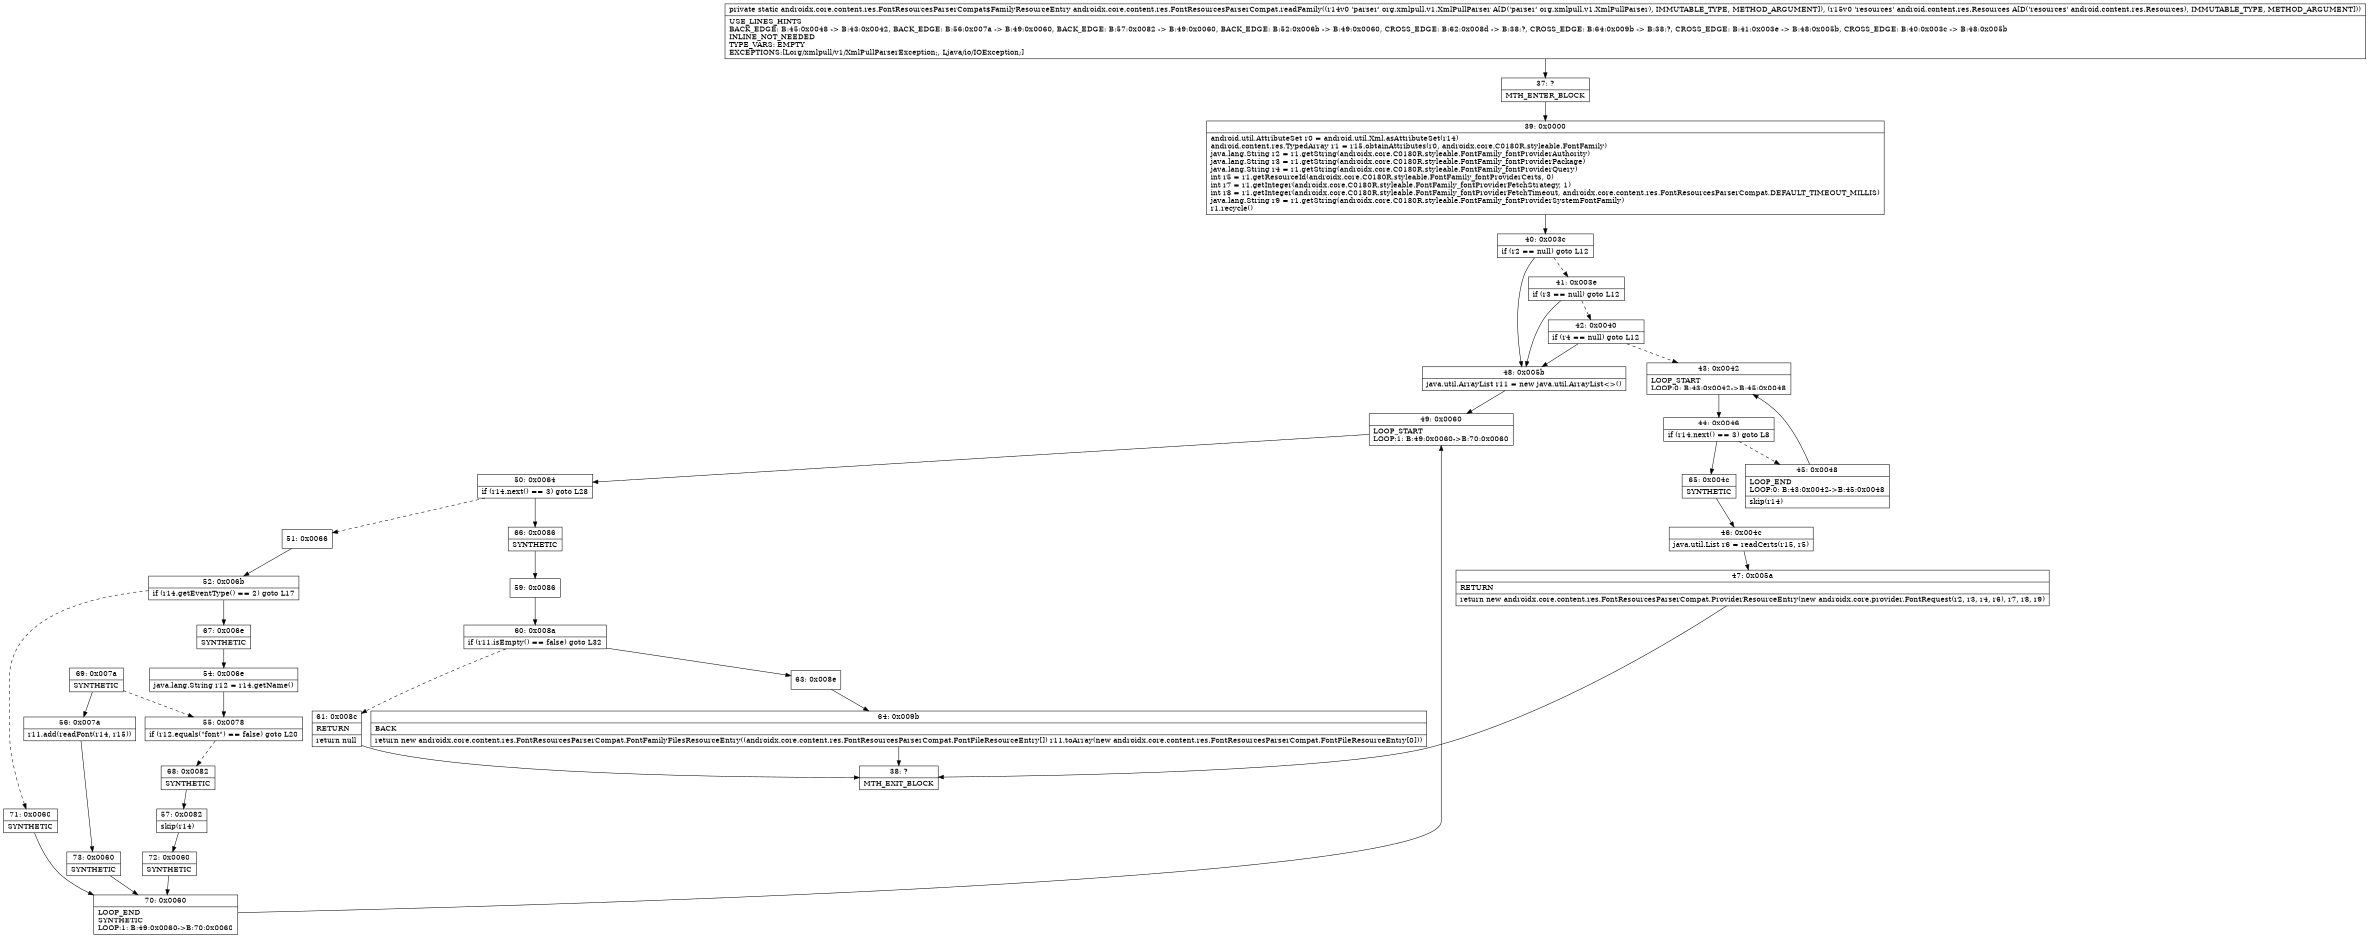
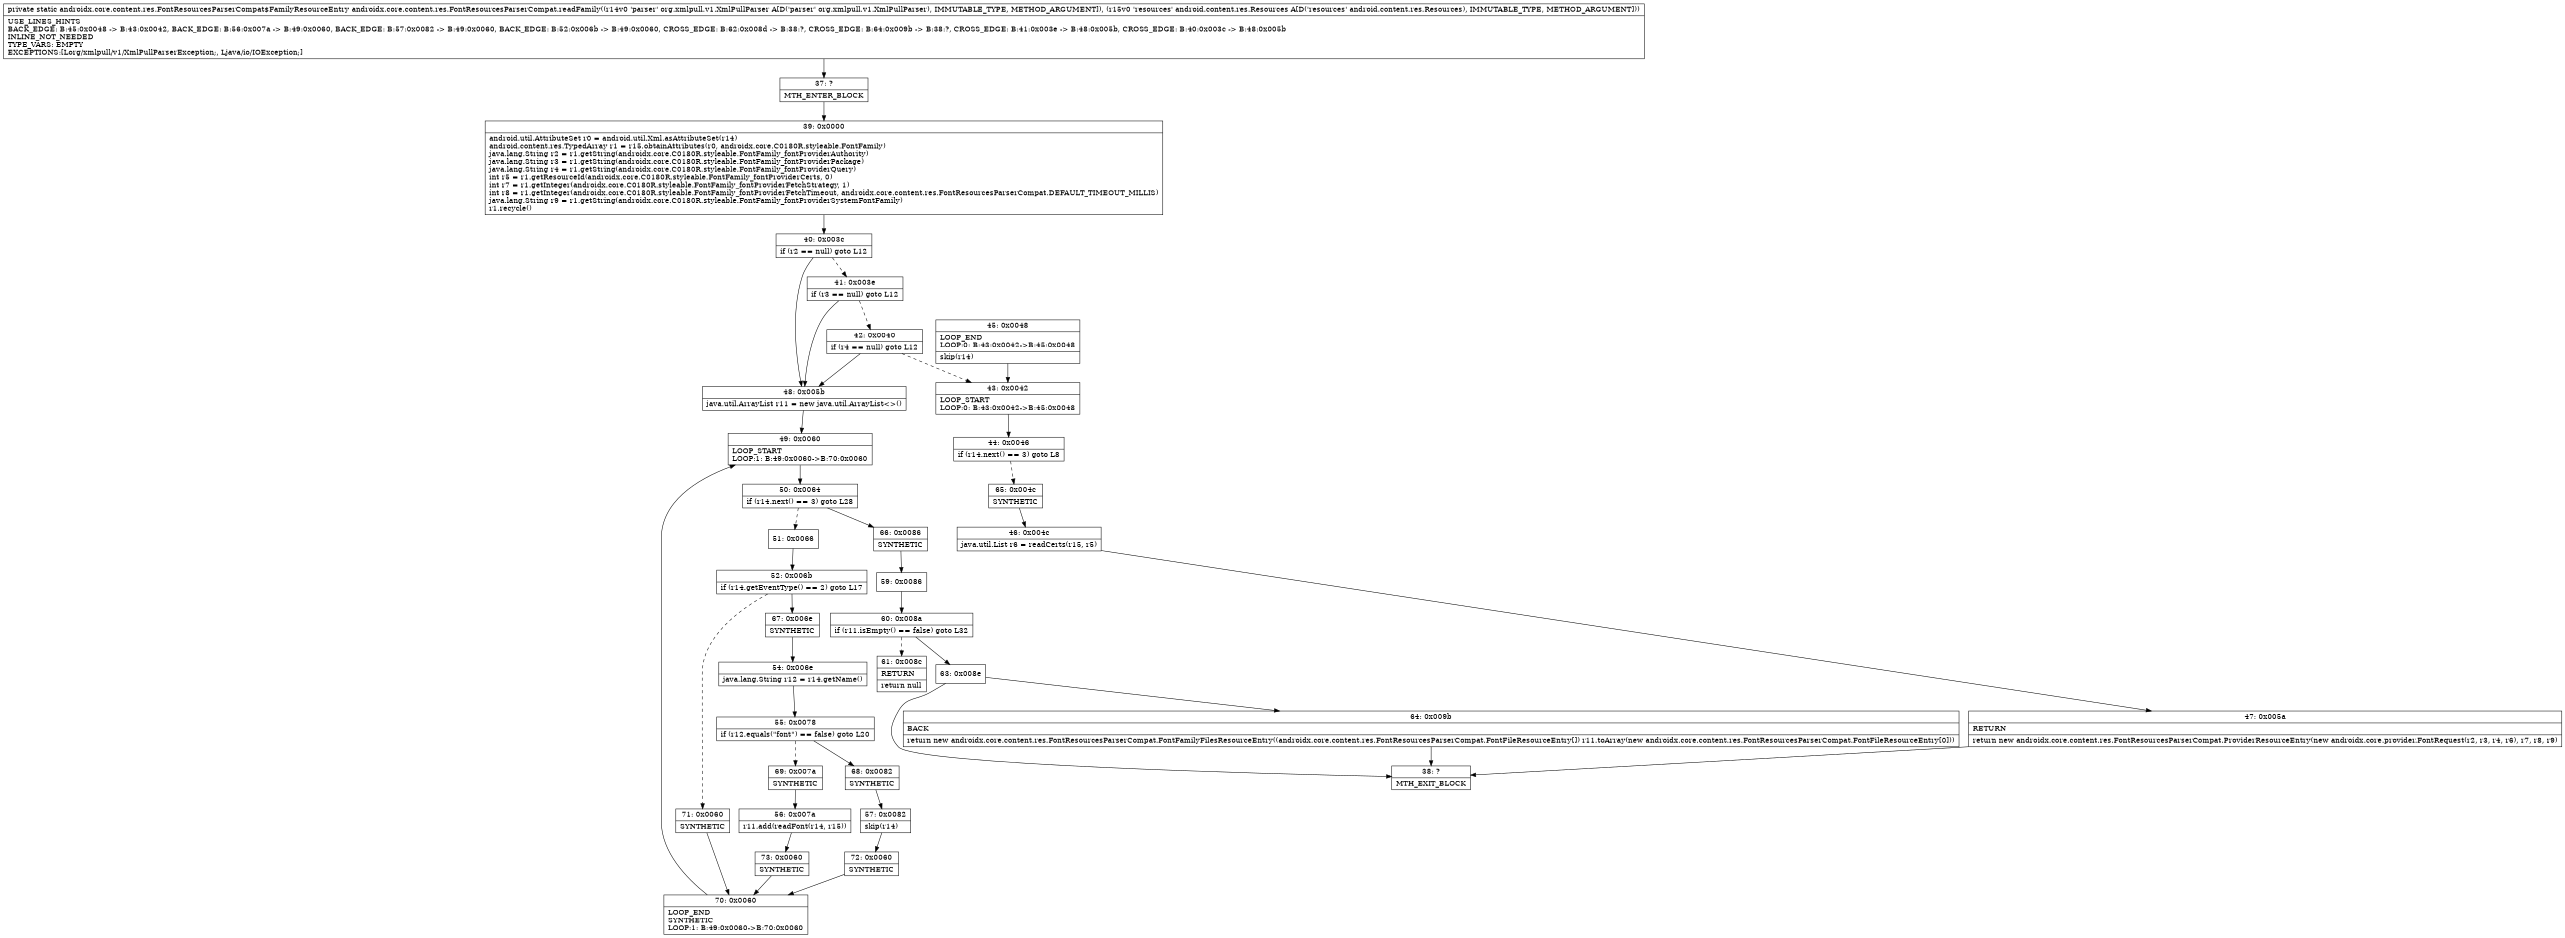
(1757, 452) -> none
(1714, 455) -> (1012, 470)
(156, 703) -> (795, 751)
(207, 751) -> (832, 752)
(607, 773) -> (1094, 767)
